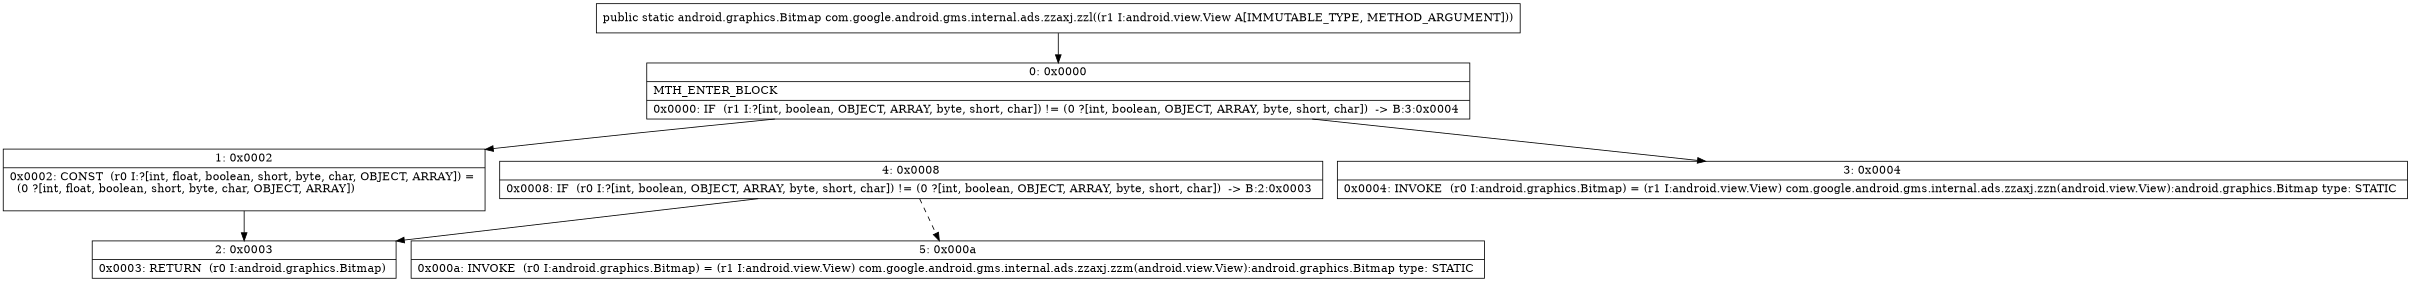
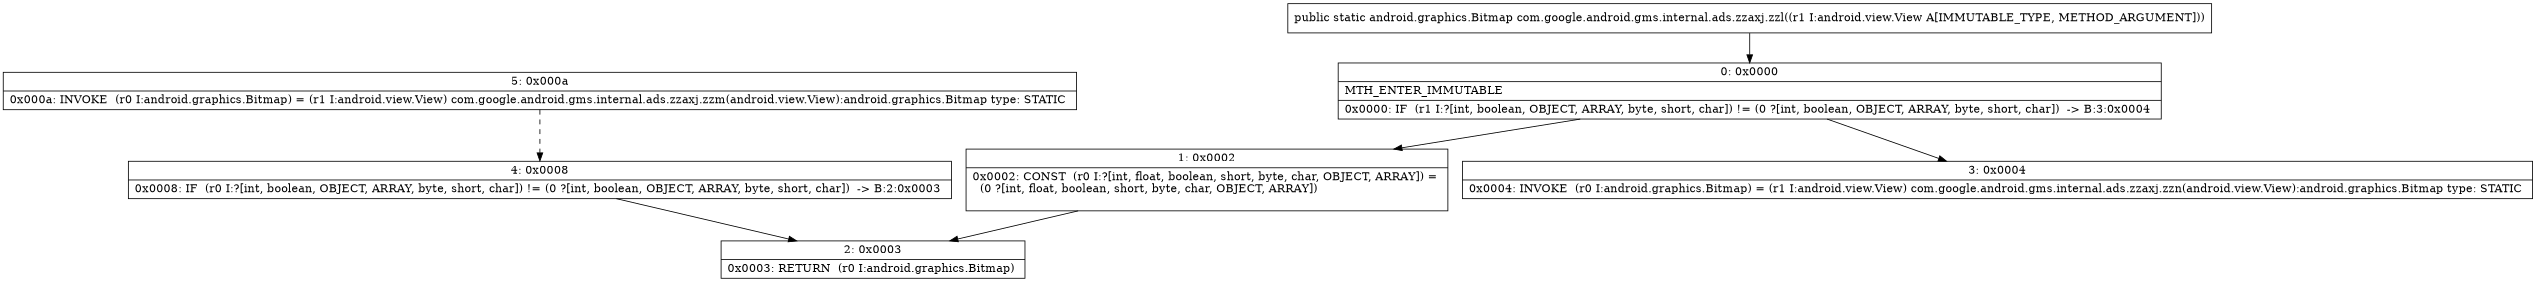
(716, 91) -> (1424, 91)
(928, 216) -> (540, 131)
